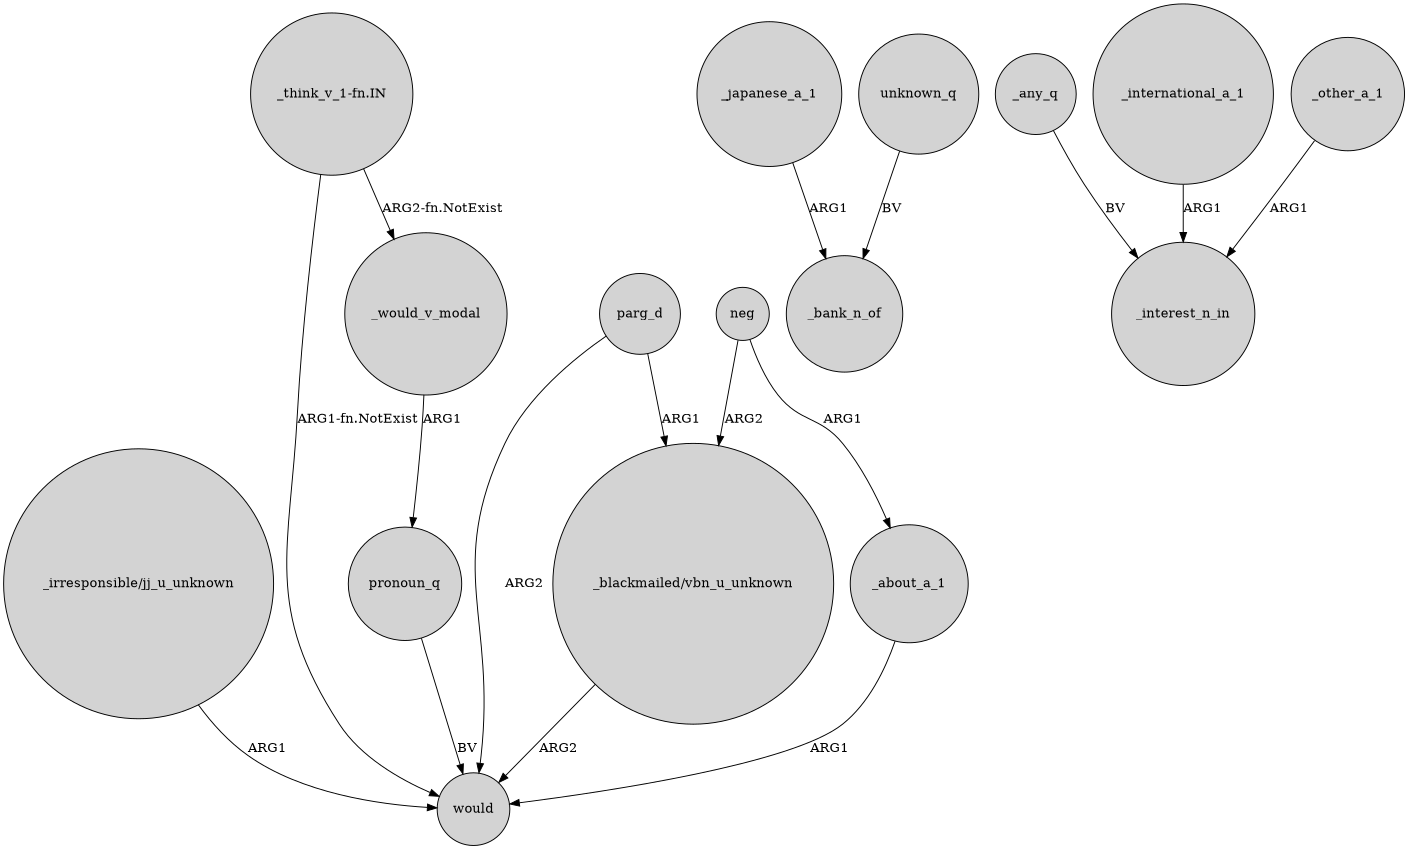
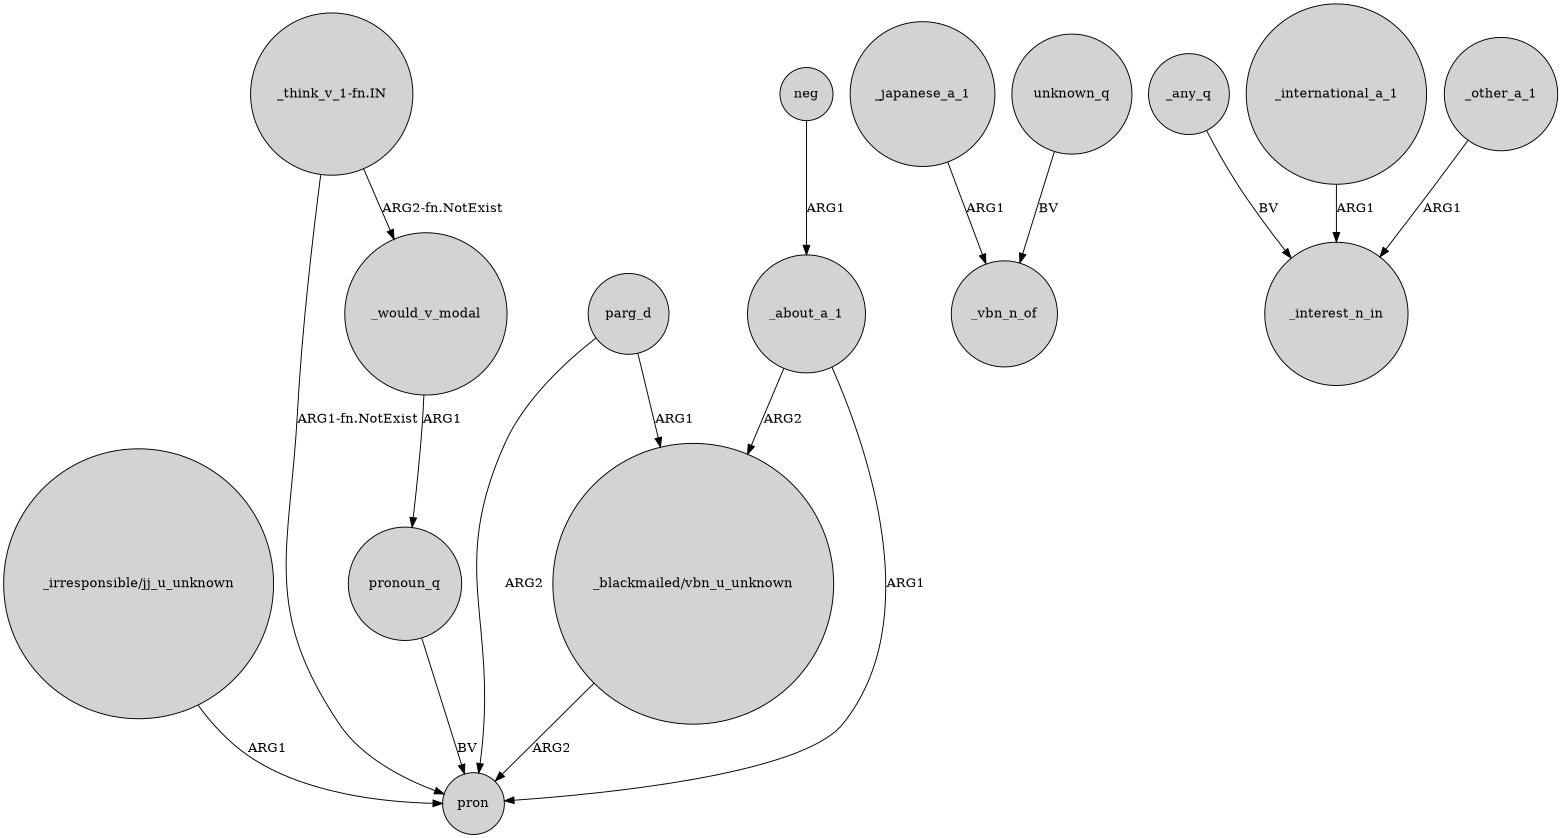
(845, 314) -> (1004, 314)
(729, 388) -> (768, 407)
(473, 809) -> (473, 804)
